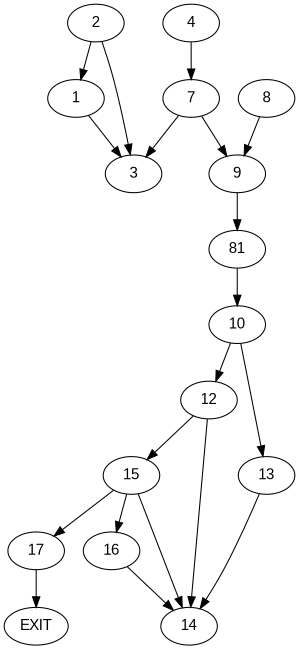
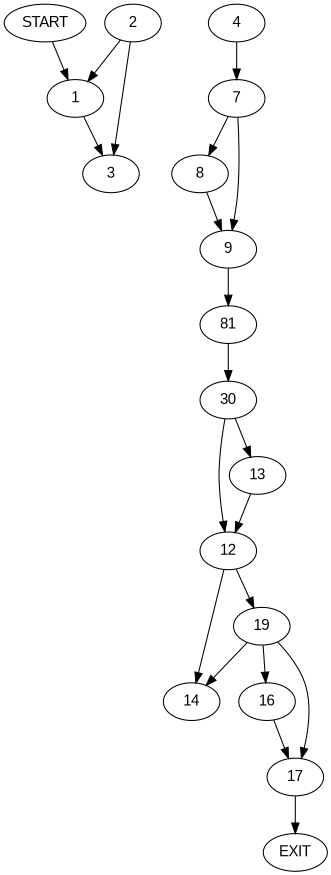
none -> (45, 23)
(166, 132) -> (221, 131)
(237, 325) -> (228, 400)
(131, 475) -> (262, 626)
(235, 548) -> (245, 508)
(146, 585) -> (279, 734)
